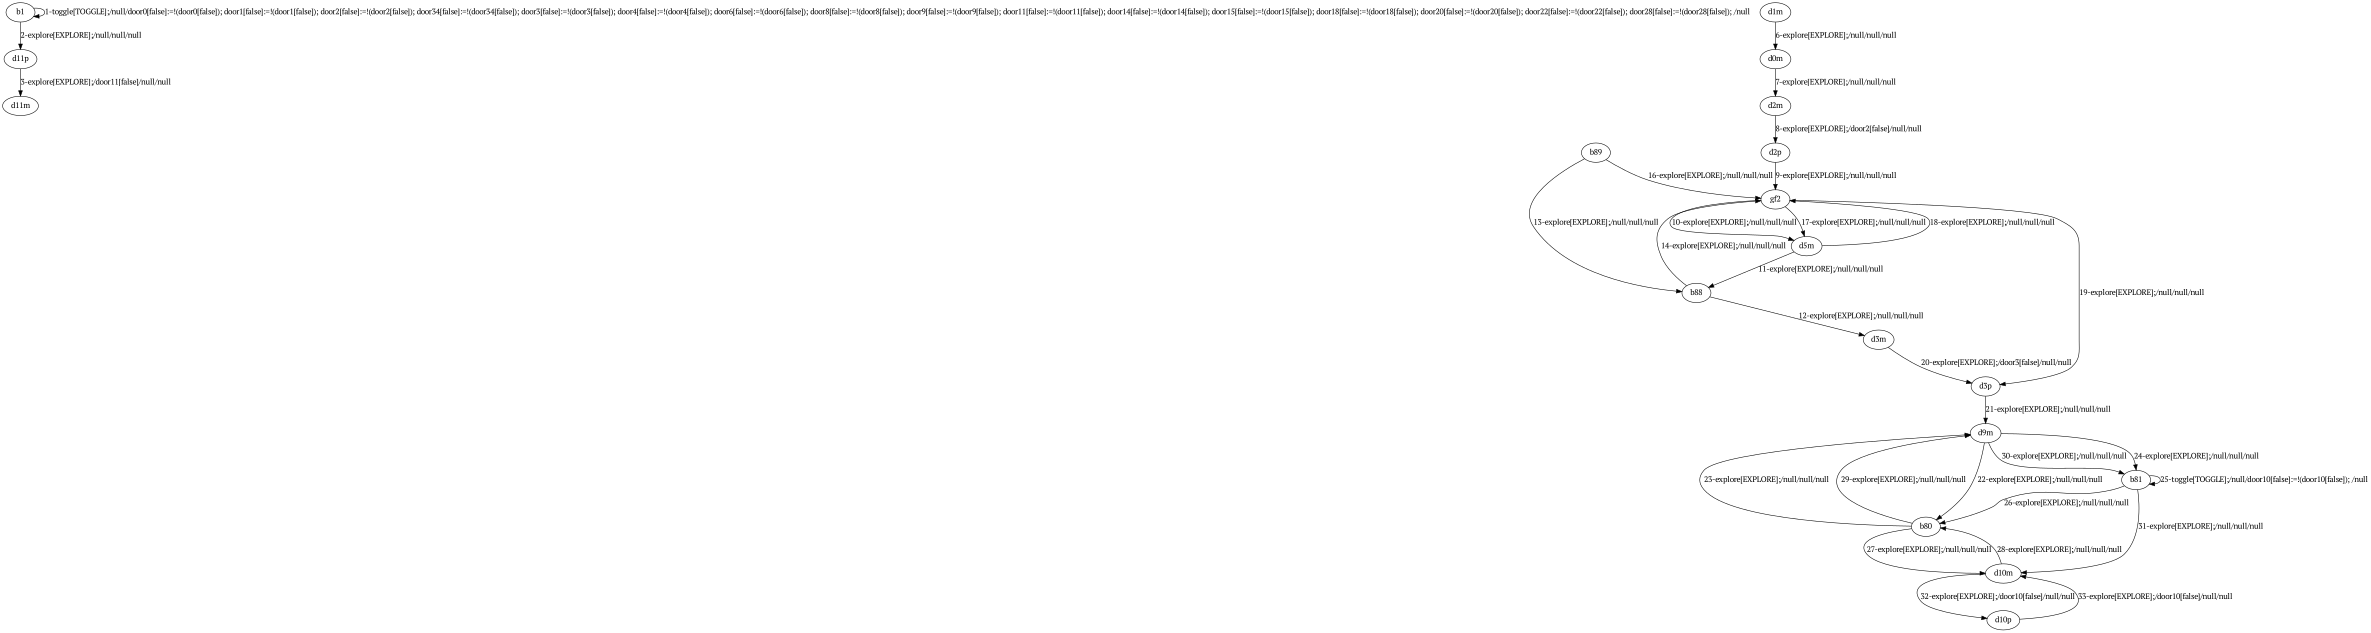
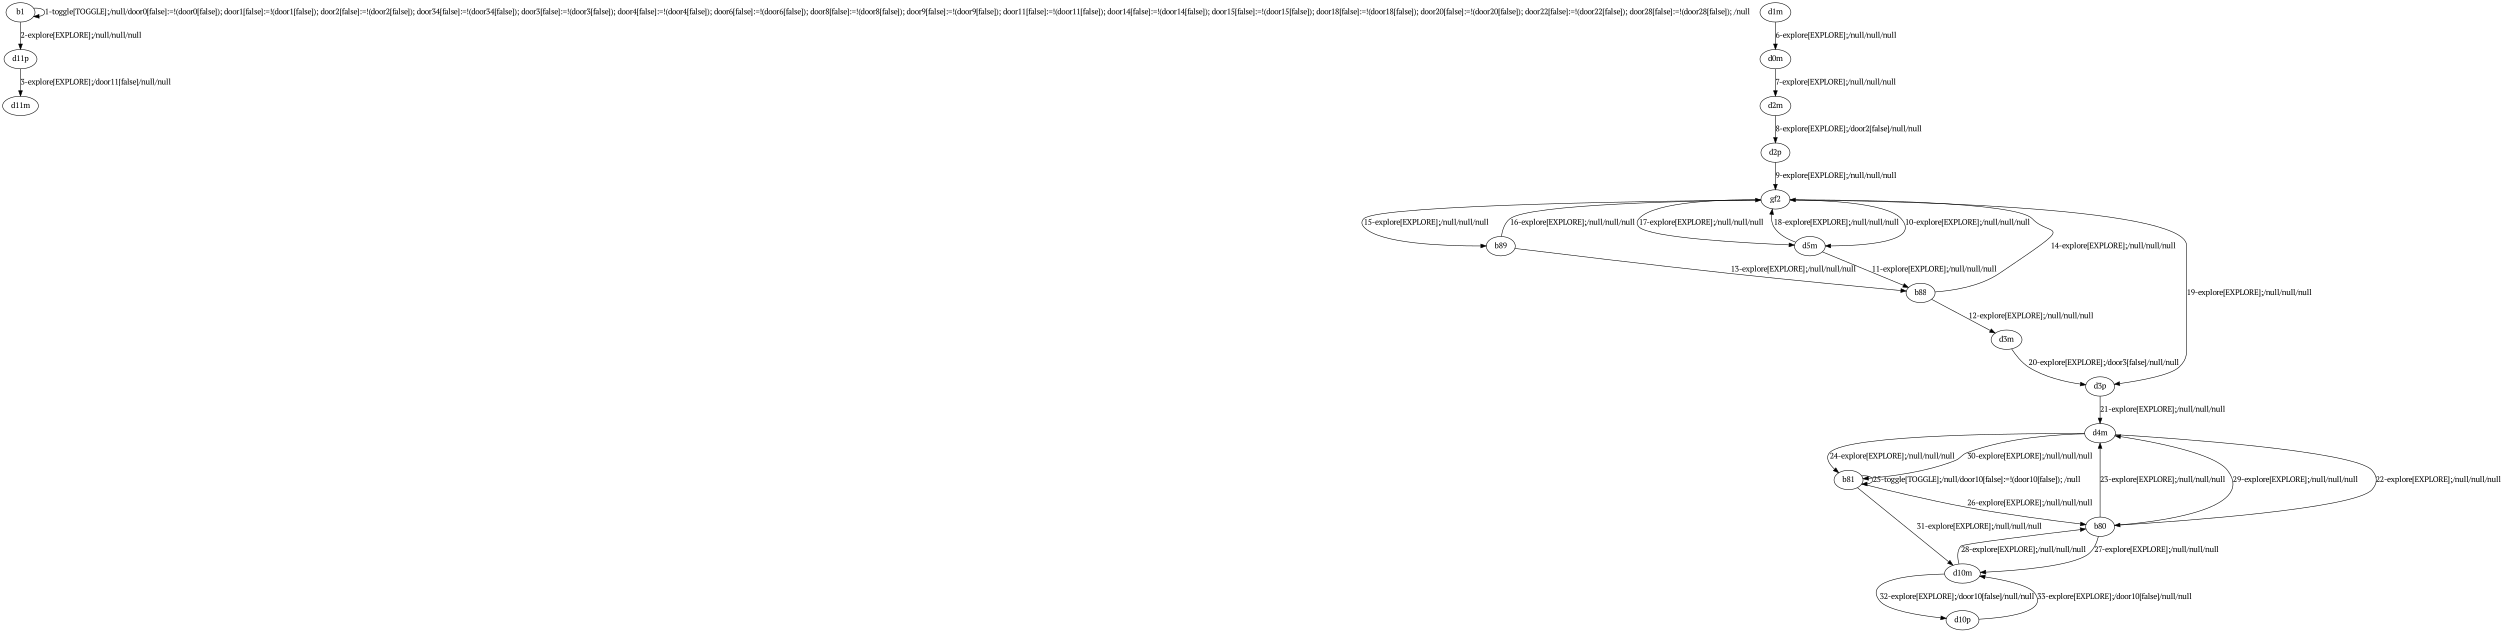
none -> (1497, 206)
(1986, 433) -> (2100, 433)
